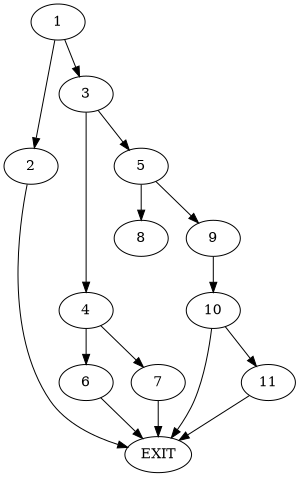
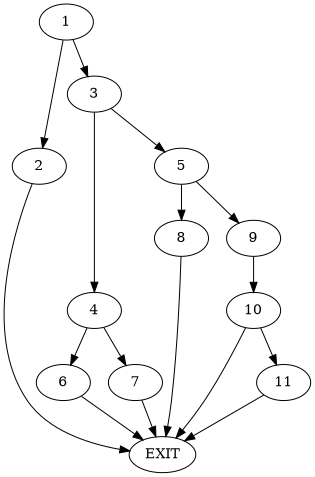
none -> (177, 342)
